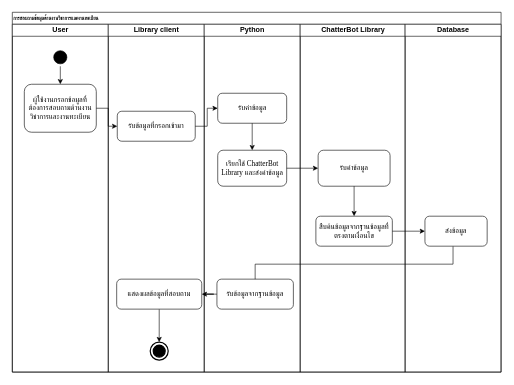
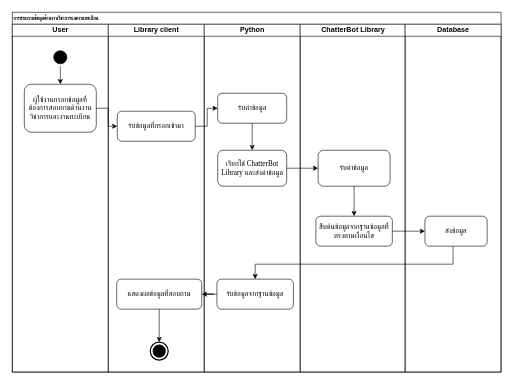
(255, 275) -> (255, 273)
